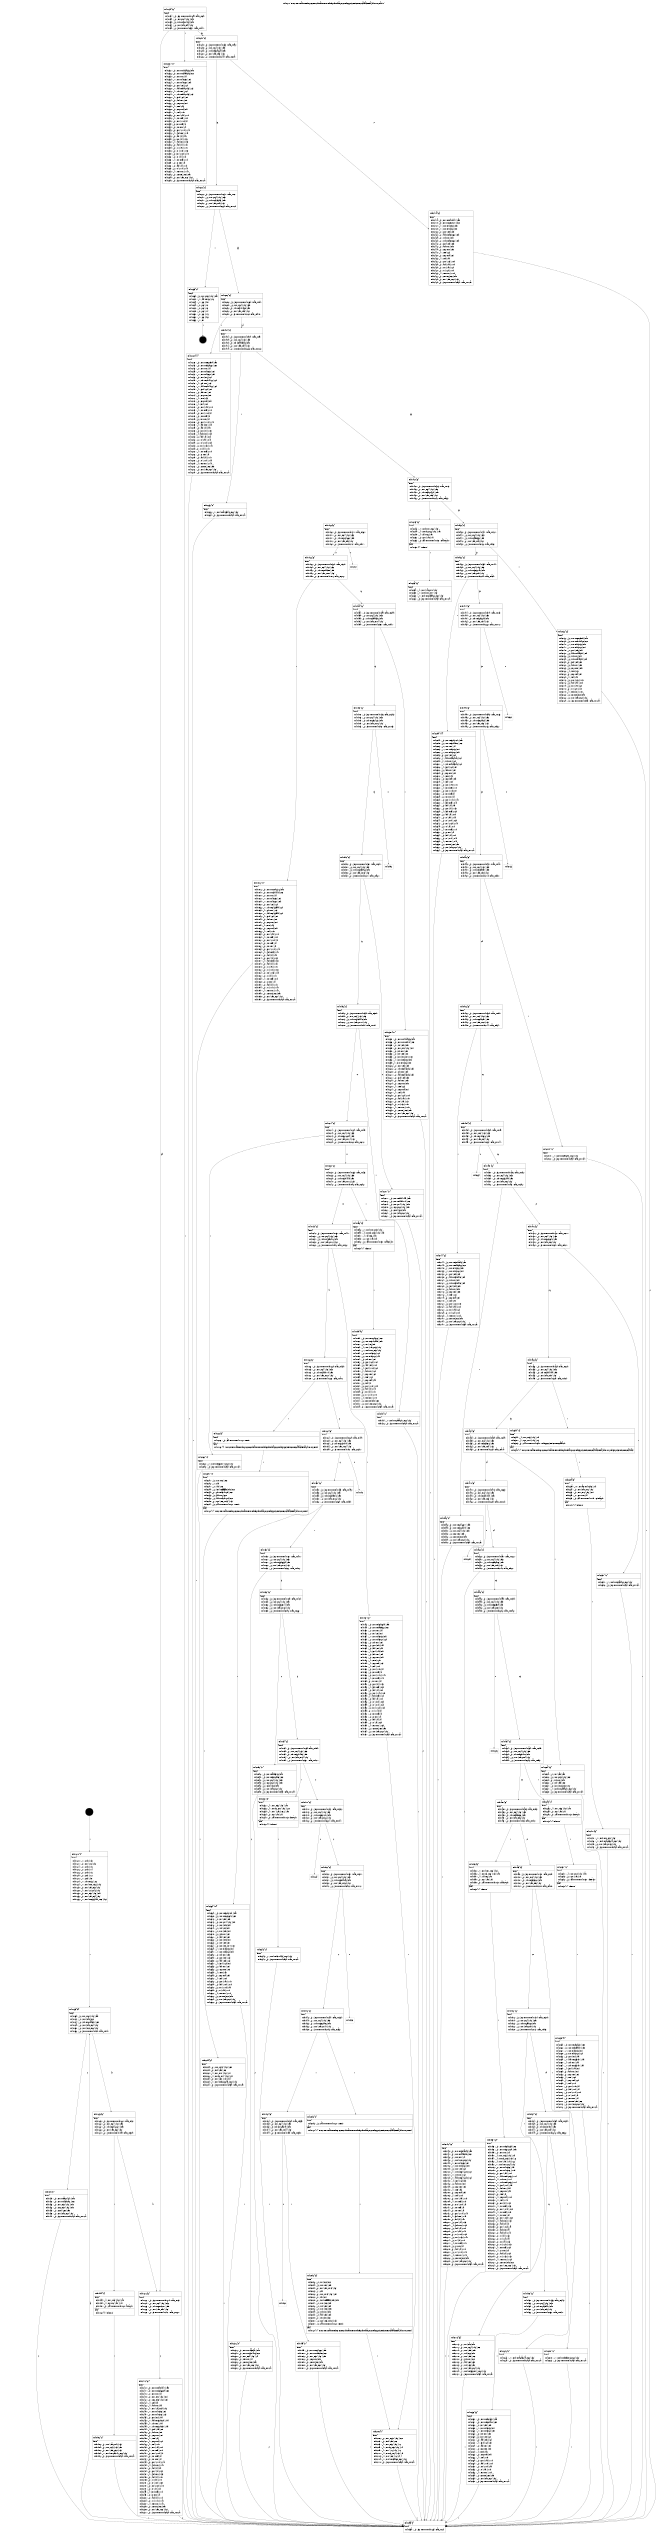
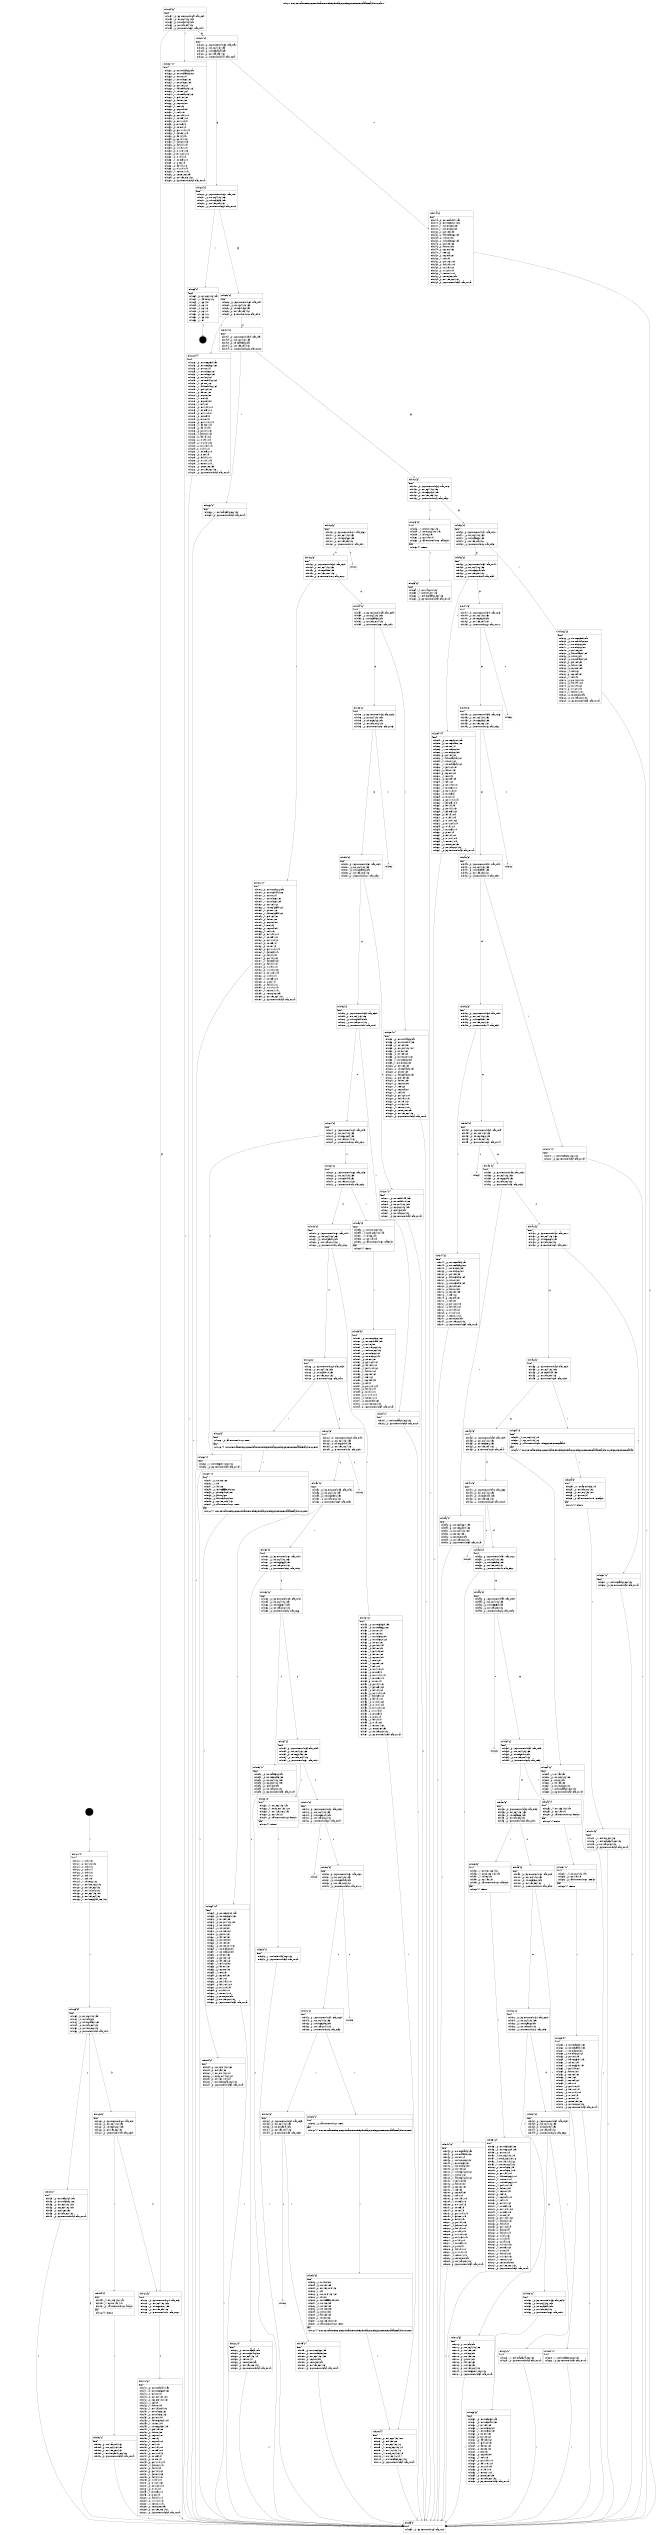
(467, 2507) -> none
